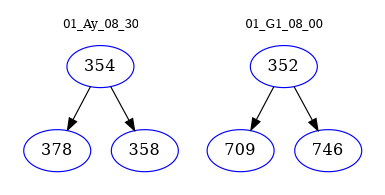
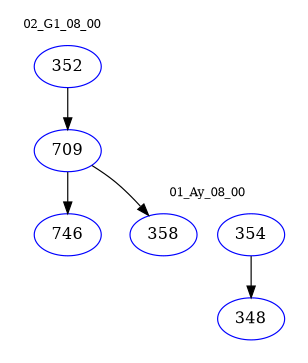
(101, 25) -> (207, 193)
(284, 25) -> (62, 25)
(120, 103) -> (128, 194)
(303, 103) -> (68, 187)
(57, 151) -> (251, 319)
